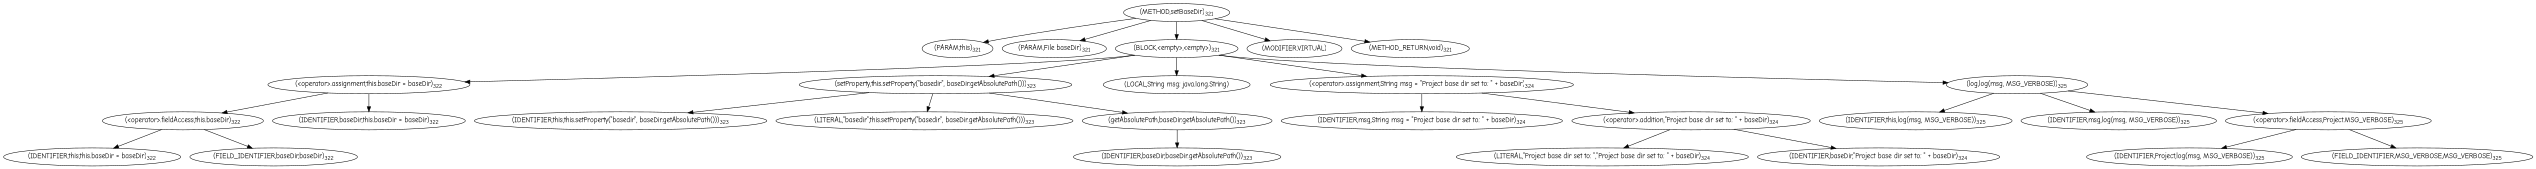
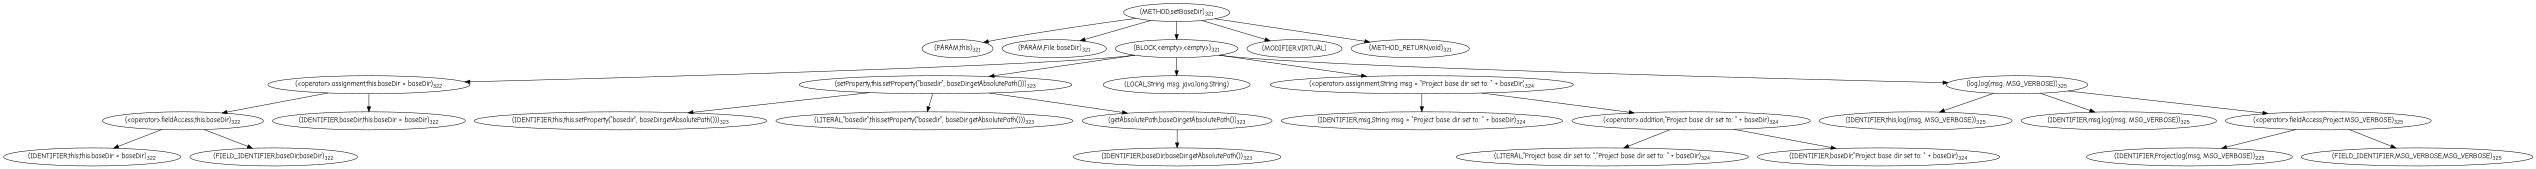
(2260, 156) -> (2260, 156)
